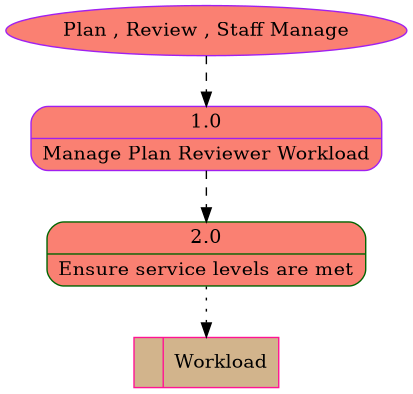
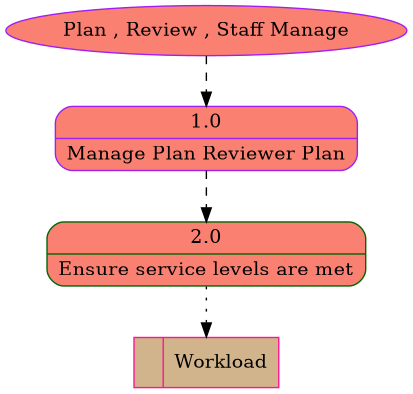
(206, 154) -> (206, 154)
